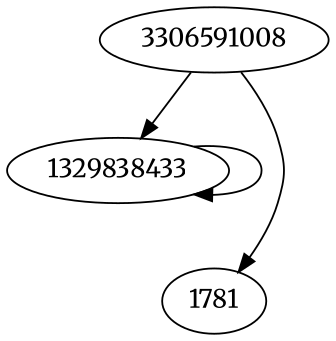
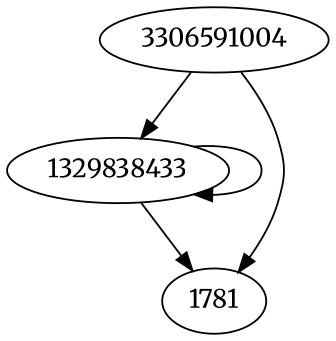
(214, 40) -> (214, 40)
none -> (161, 230)
